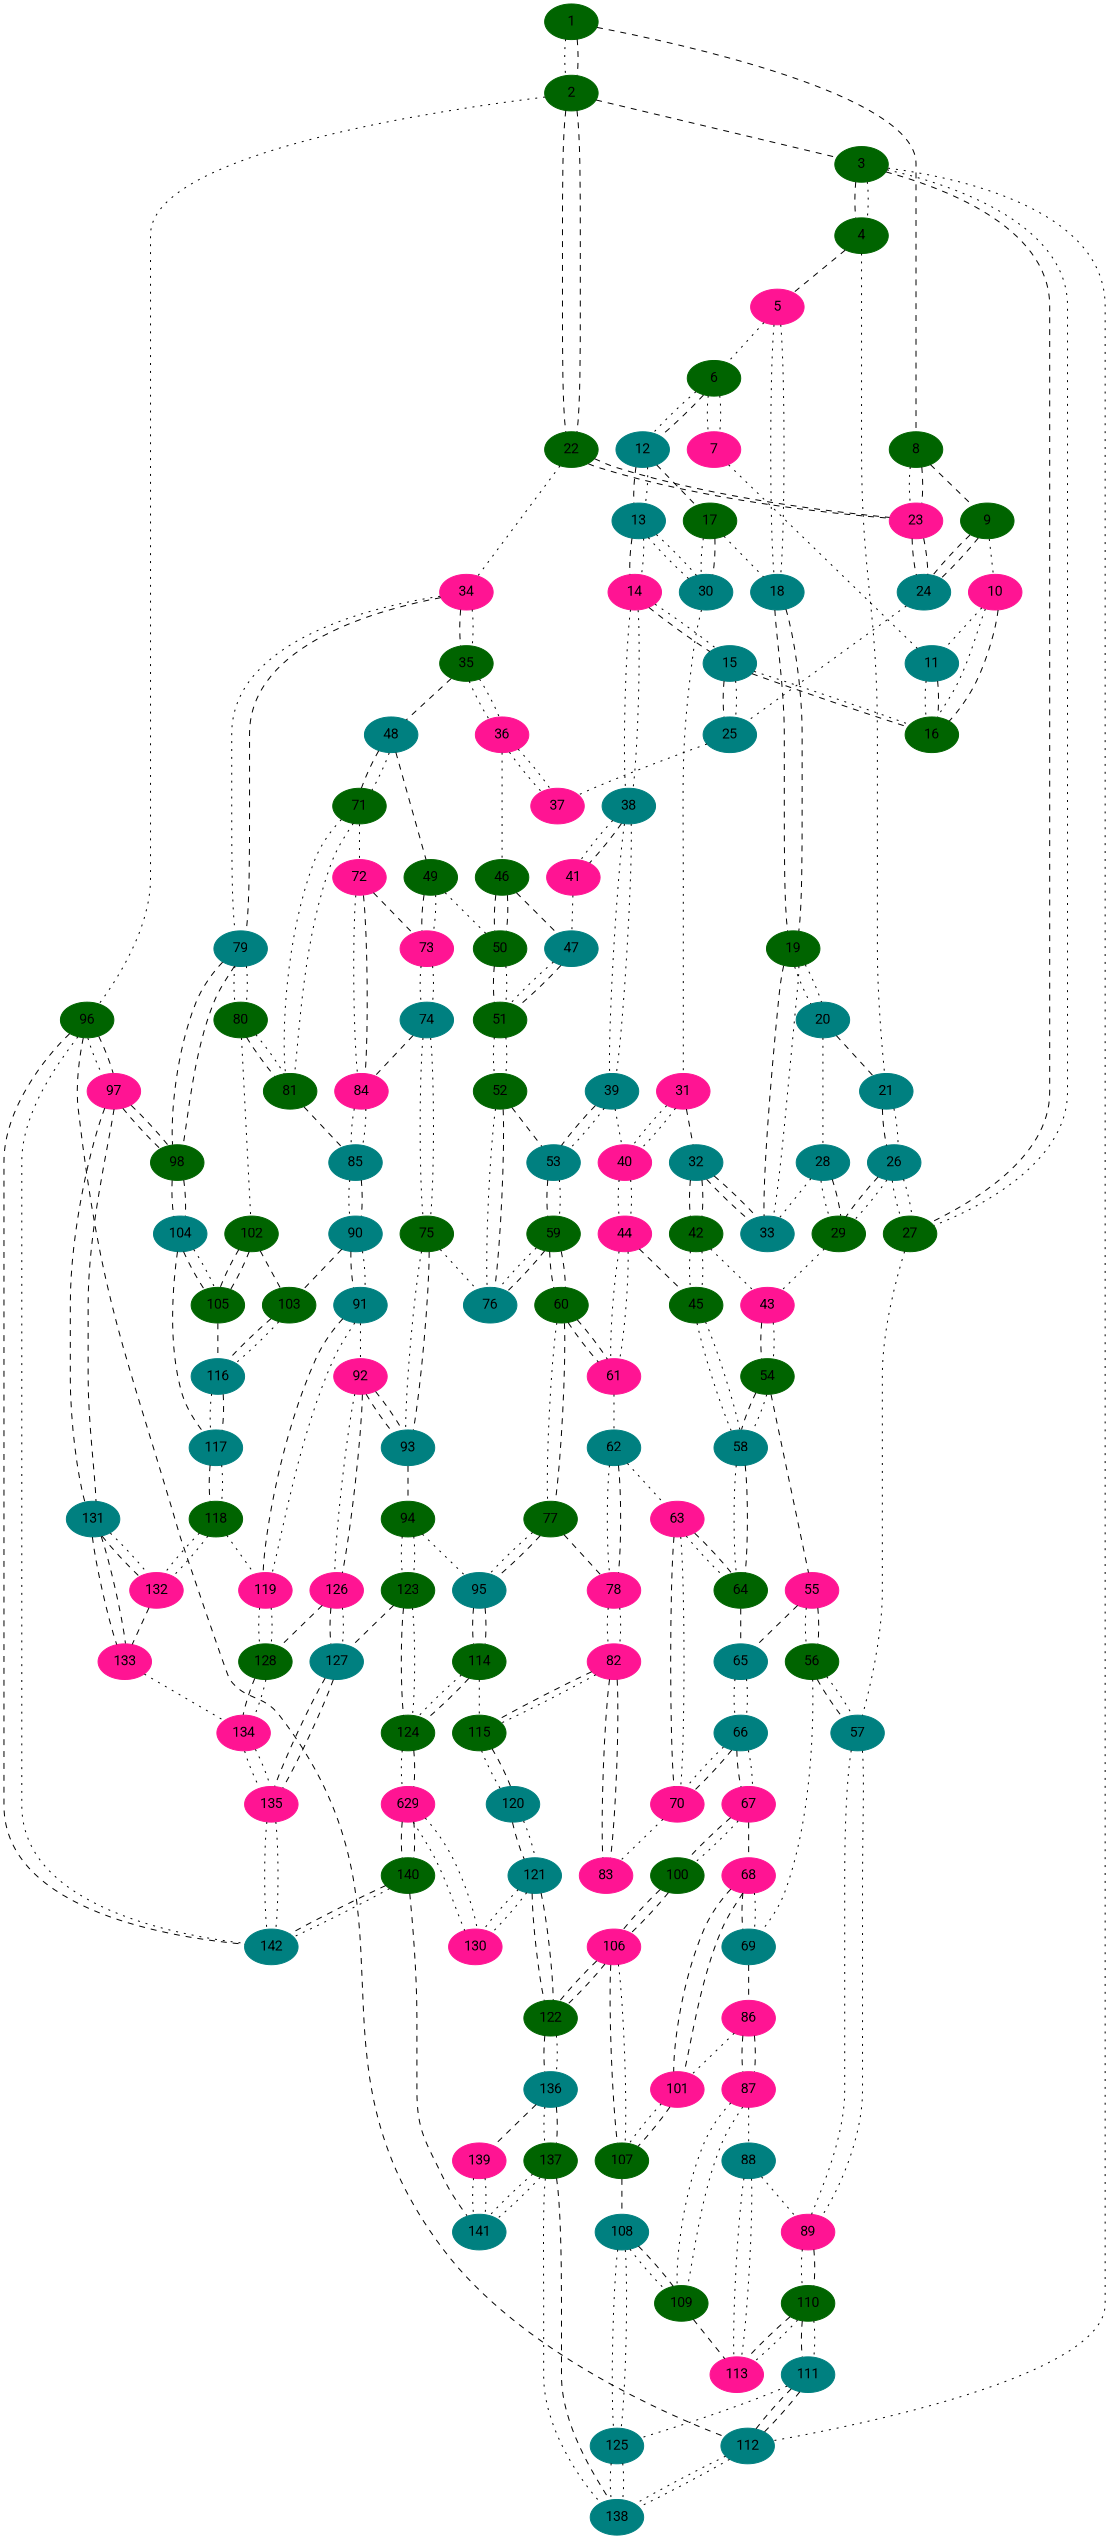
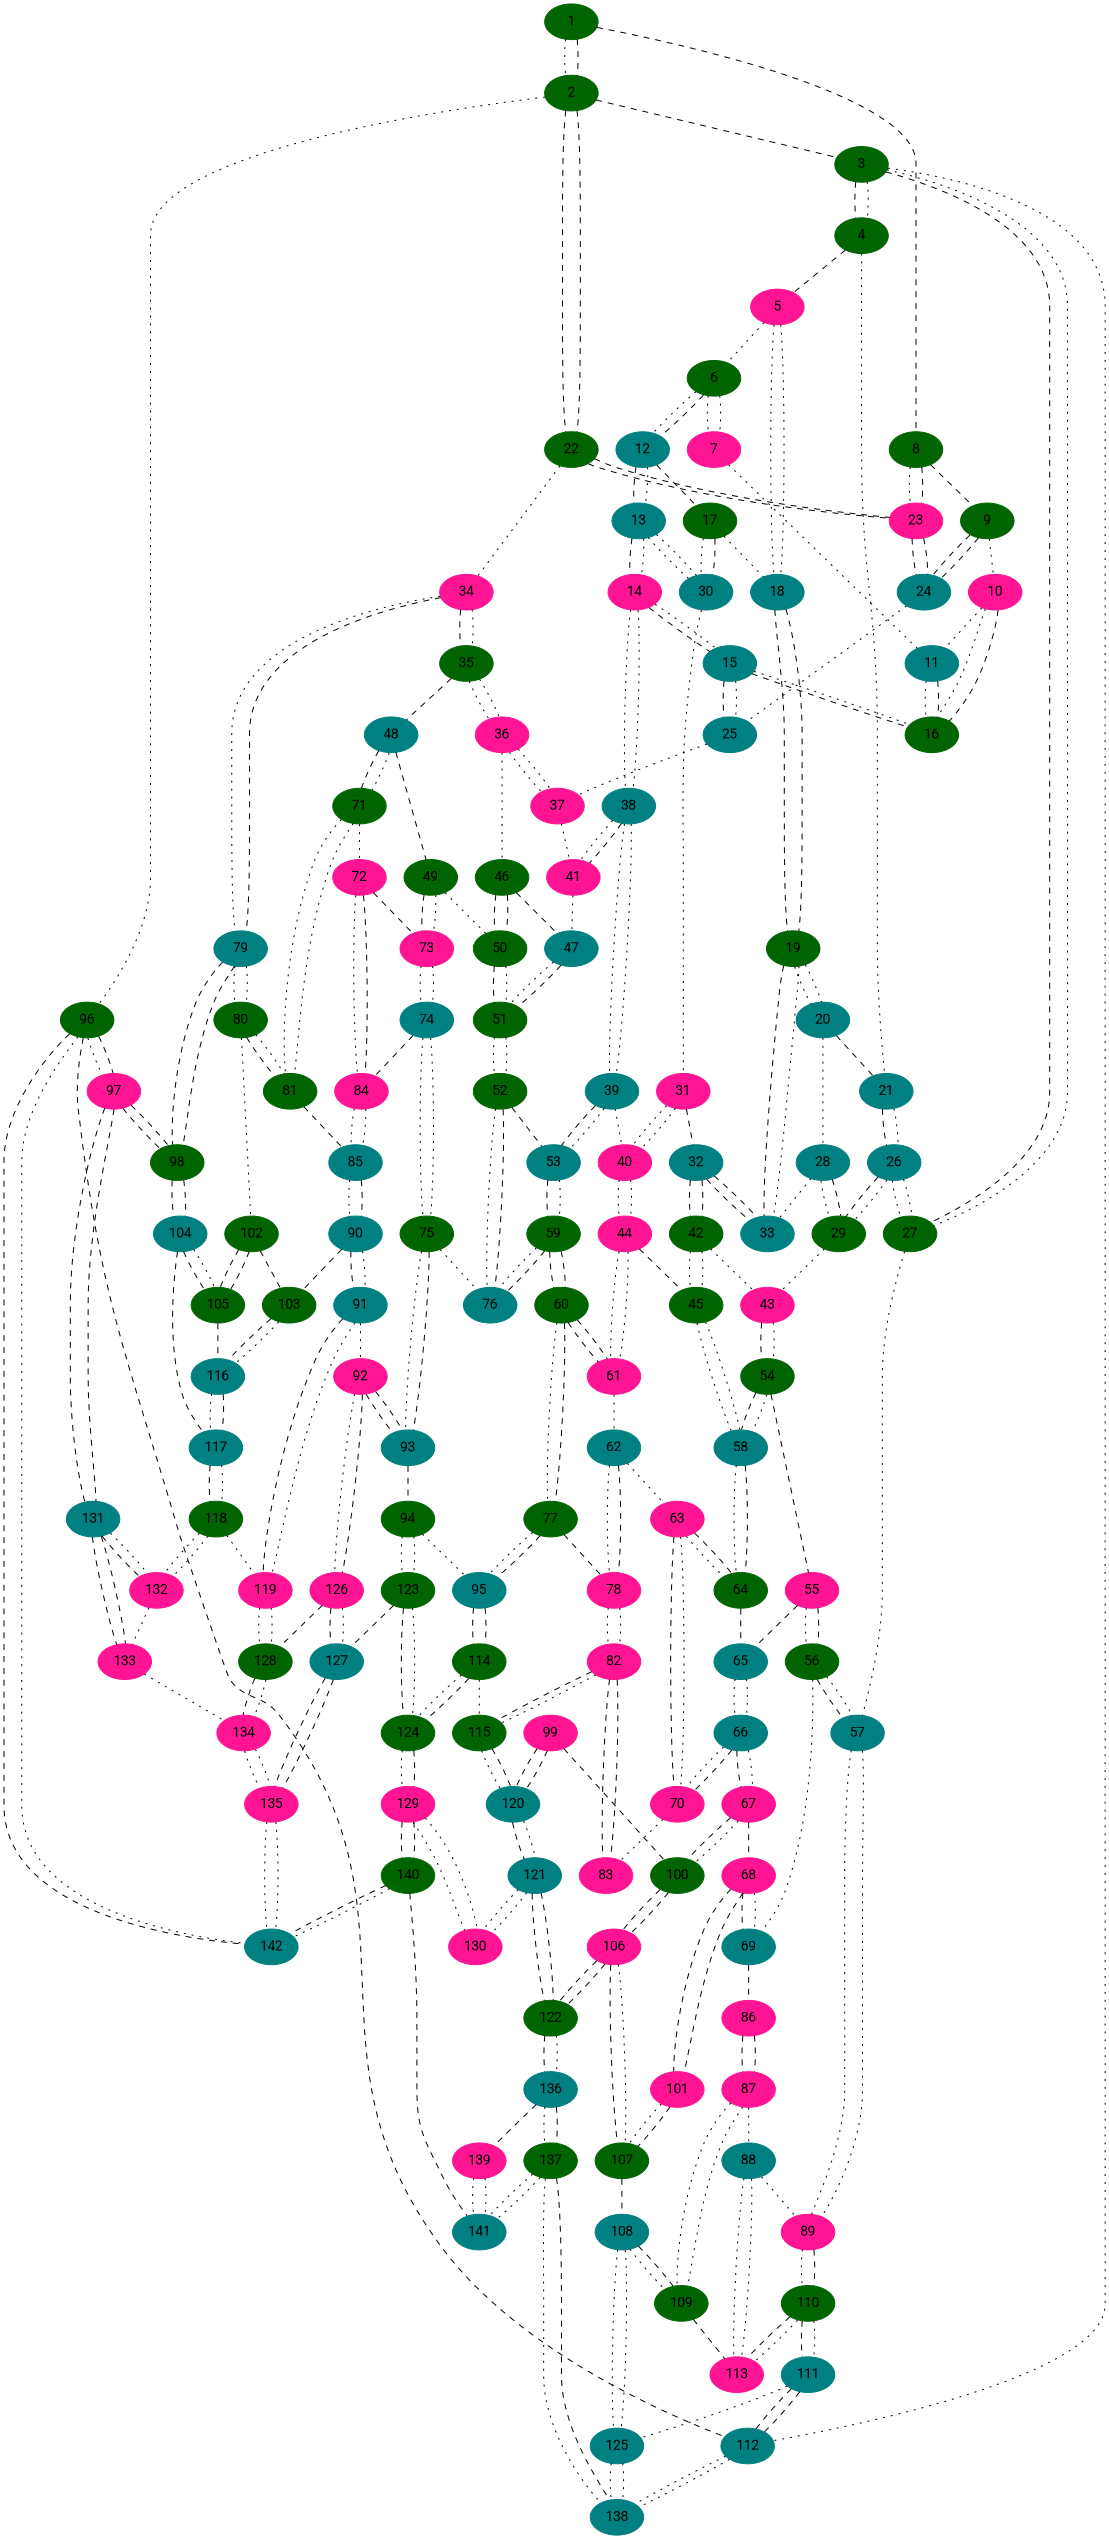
none -> (565, 842)
(141, 1626) -> (141, 1626)
none -> (551, 1733)
(408, 1804) -> (408, 1804)
(713, 2054) -> none
